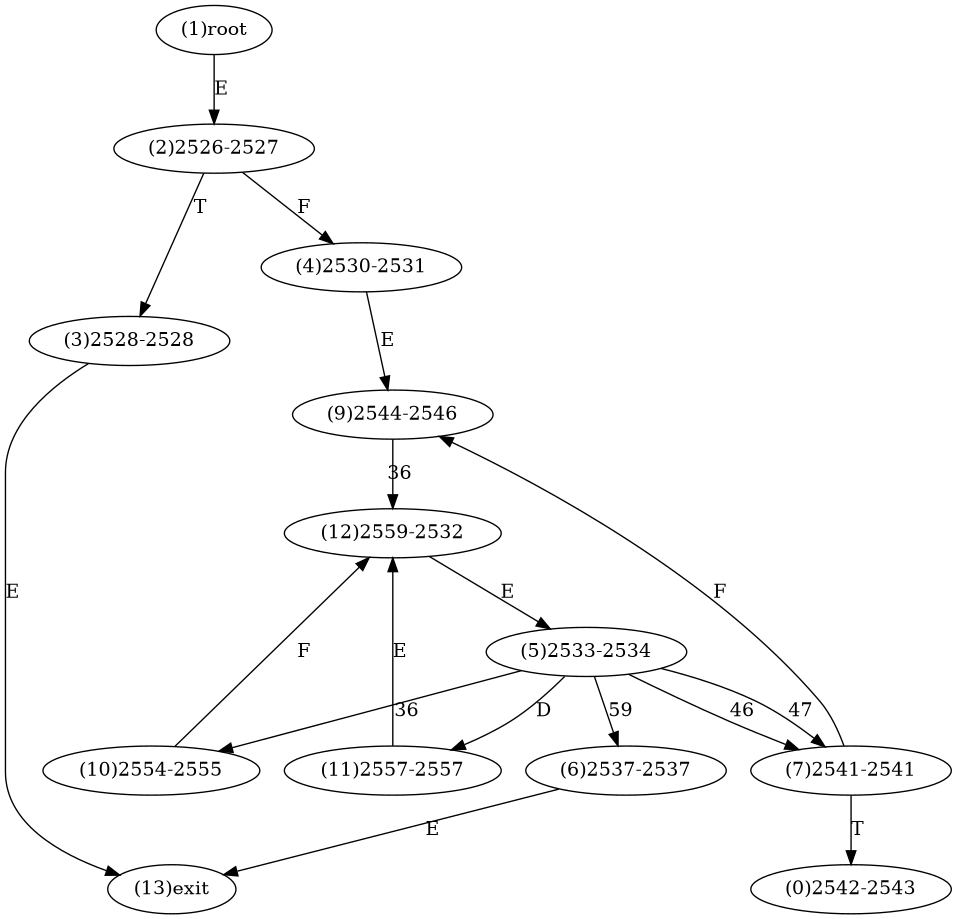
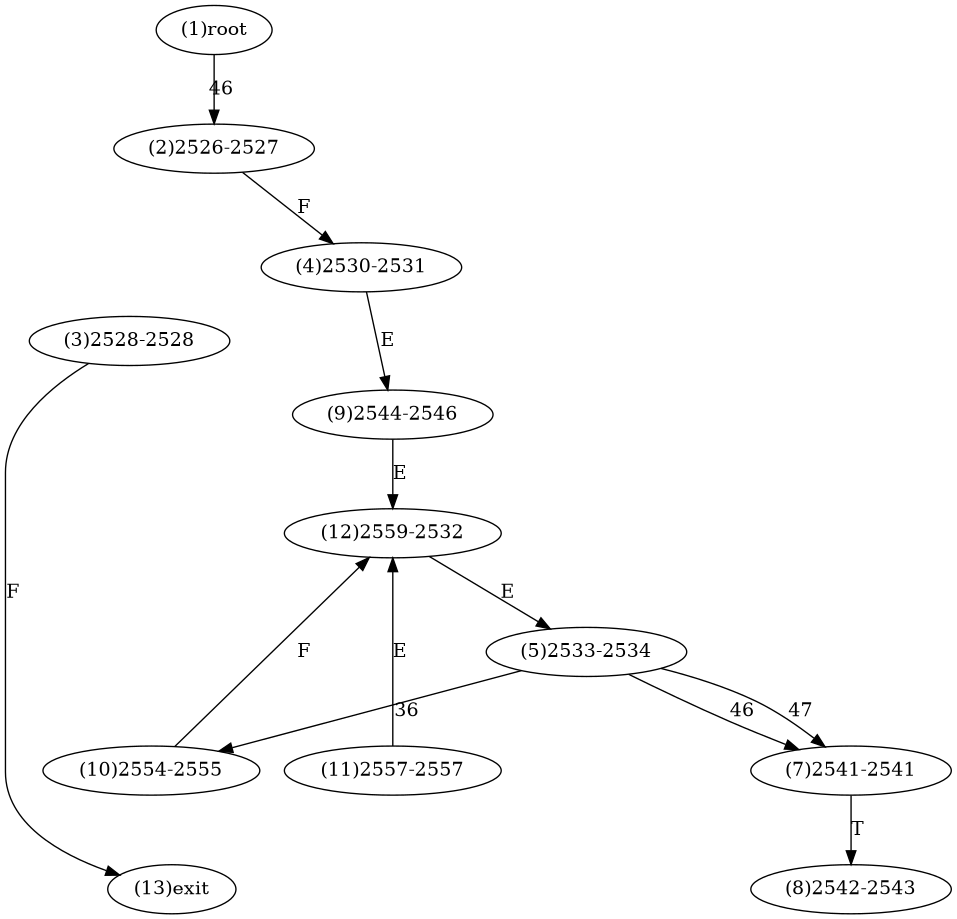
(222, 89) -> (222, 89)
(175, 238) -> none
(400, 474) -> (400, 474)
(670, 569) -> none
(13, 593) -> (13, 593)
(518, 716) -> none
(626, 771) -> none
(851, 889) -> (851, 889)
